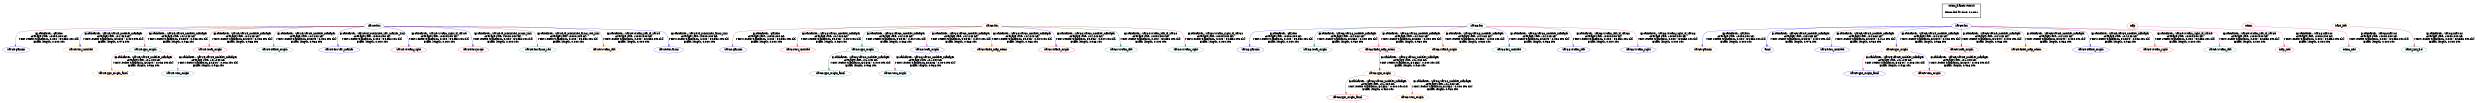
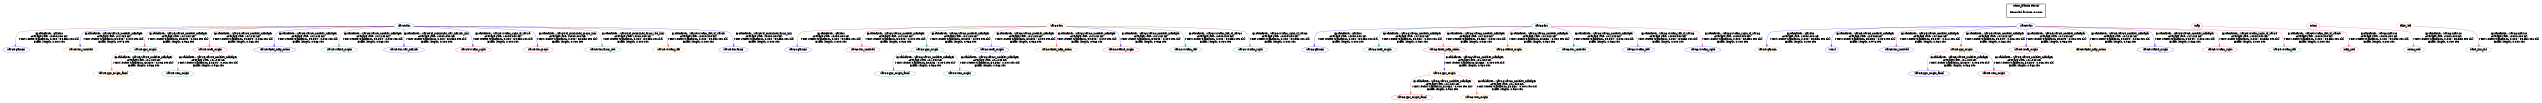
none -> (275, 50)
(1768, 50) -> (1832, 50)
